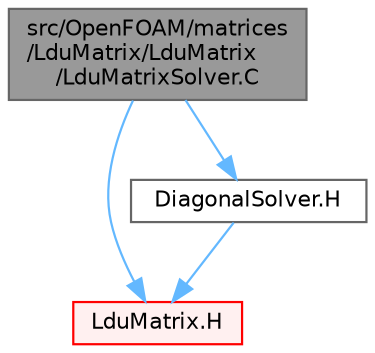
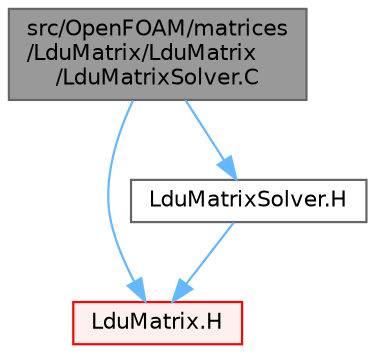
(249, 201) -> (249, 201)
